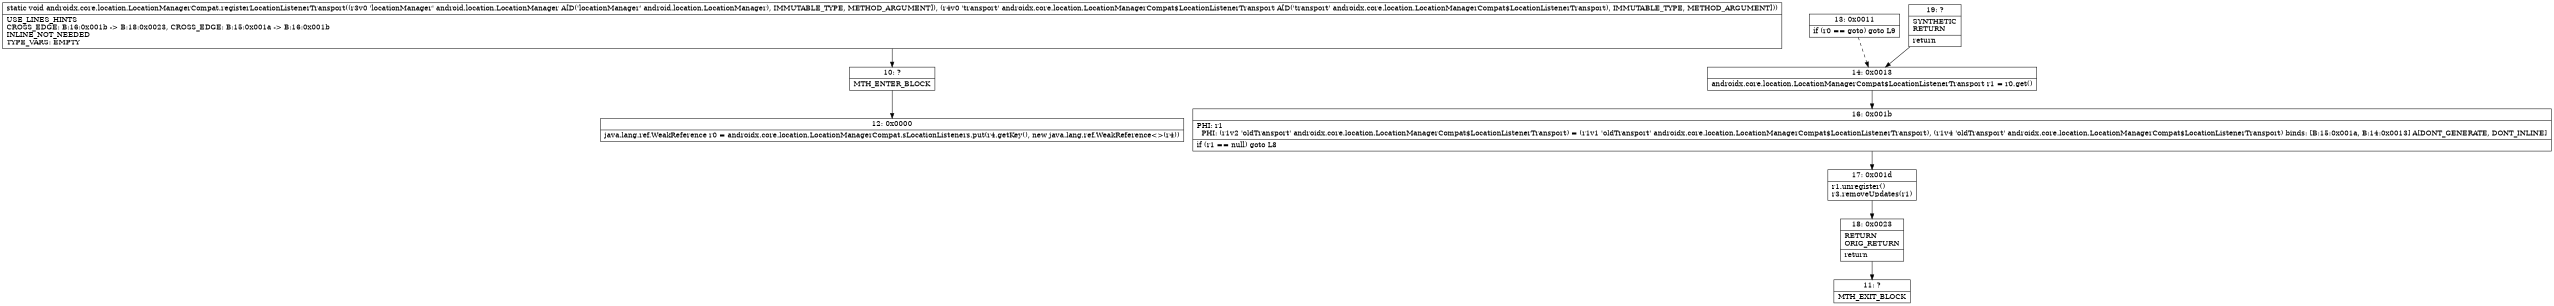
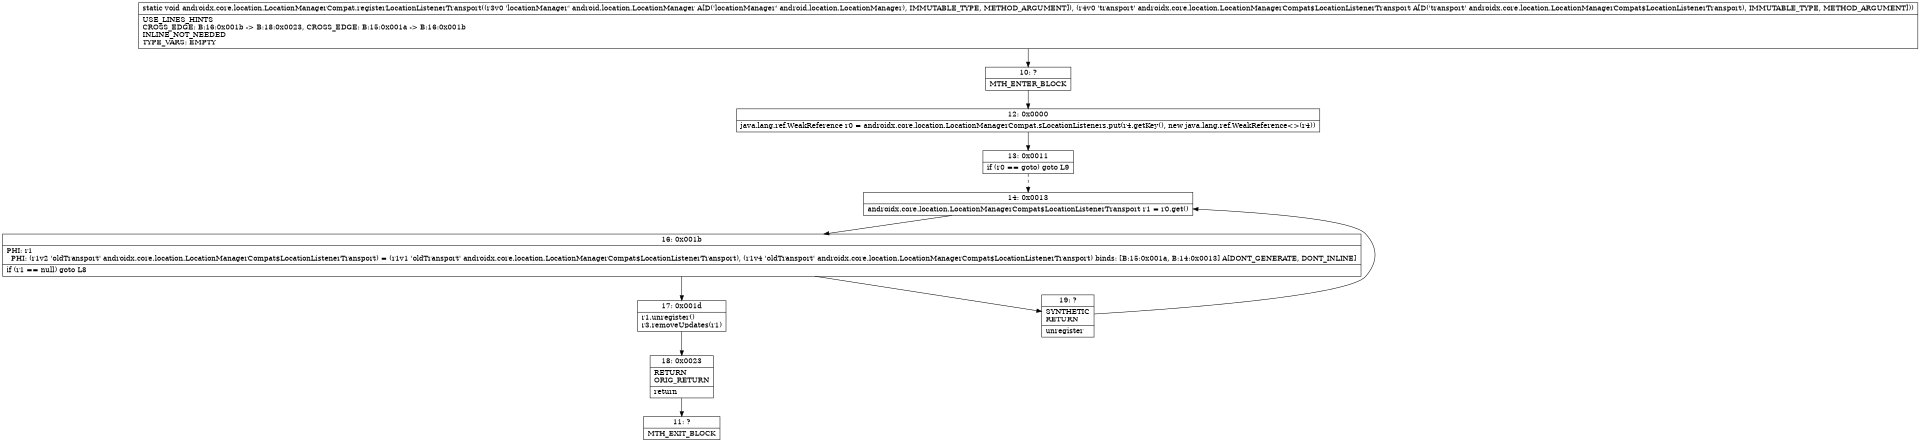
(1924, 41) -> (1065, 331)
none -> (1028, 139)
none -> (926, 293)
